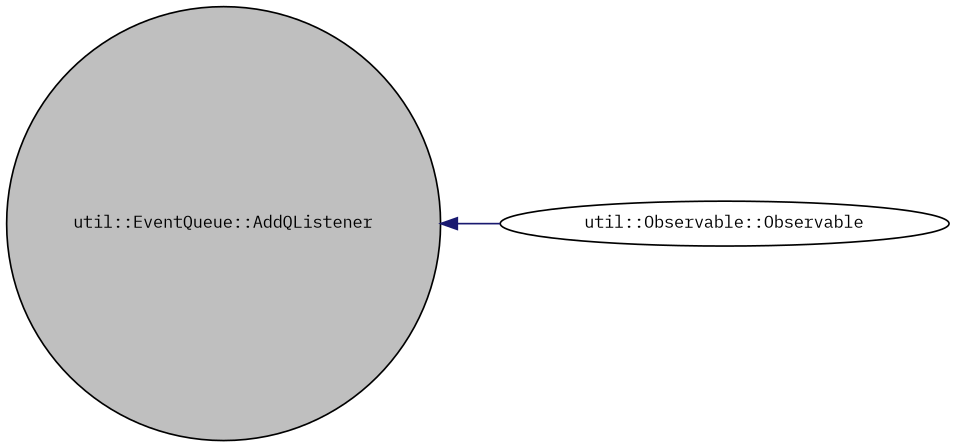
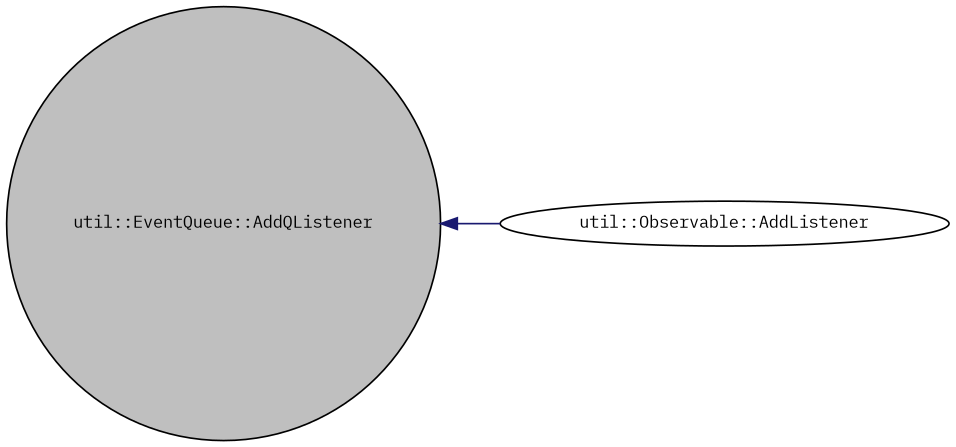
(725, 224) -> (725, 224)
